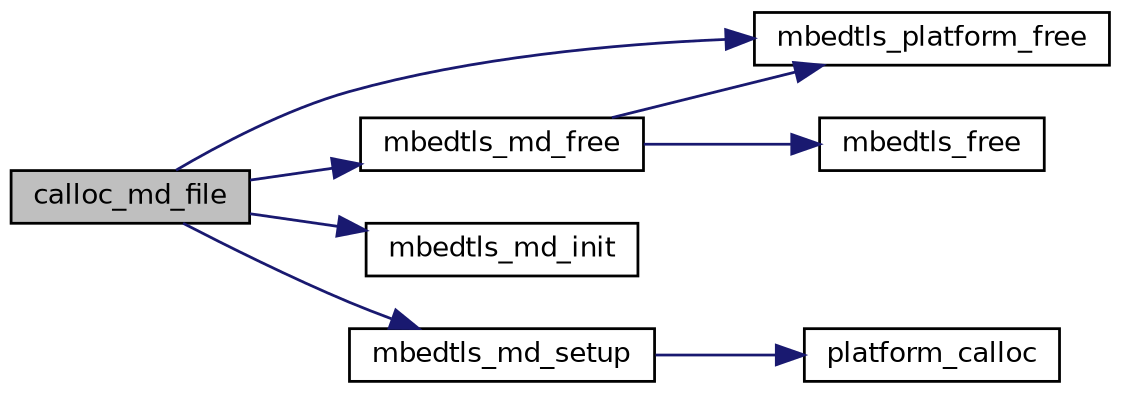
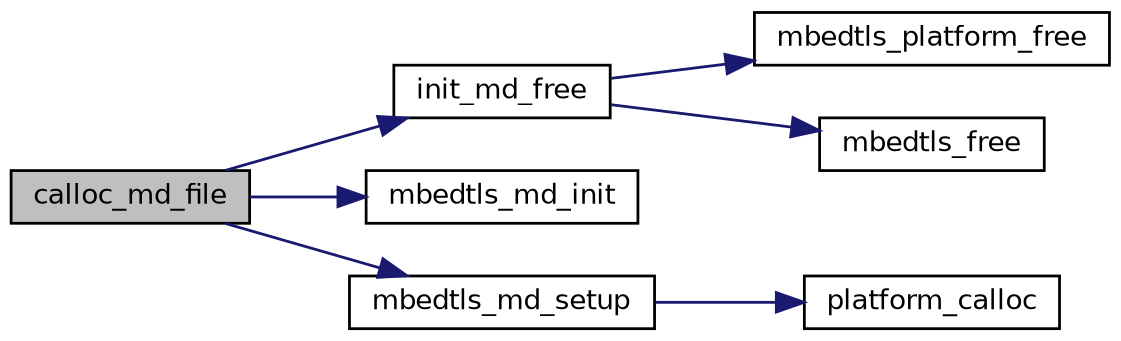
(442, 70) -> none
(502, 144) -> (502, 92)
